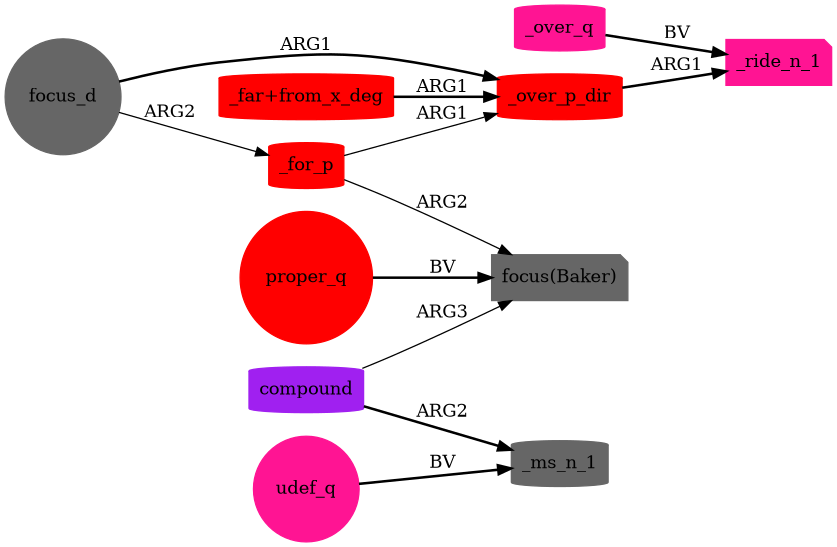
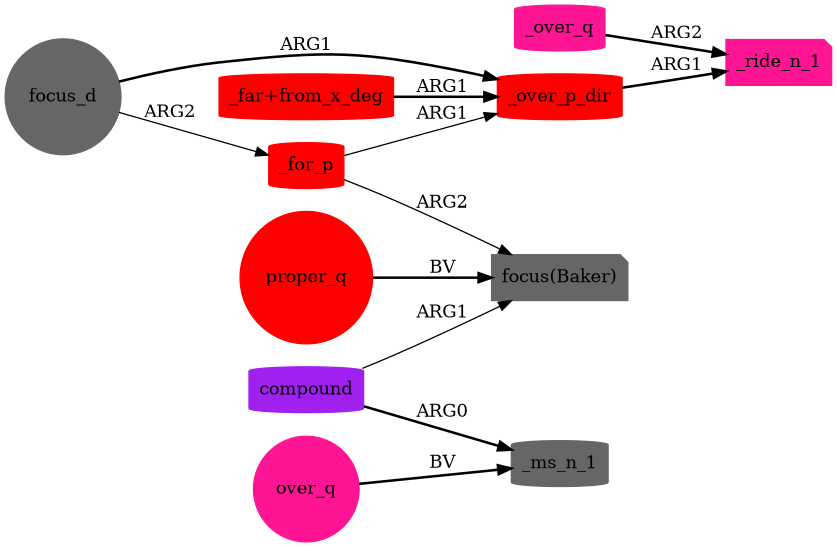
(677, 34) -> (677, 34)
(443, 313) -> (443, 313)
(443, 412) -> (443, 412)
(306, 489) -> (306, 489)
